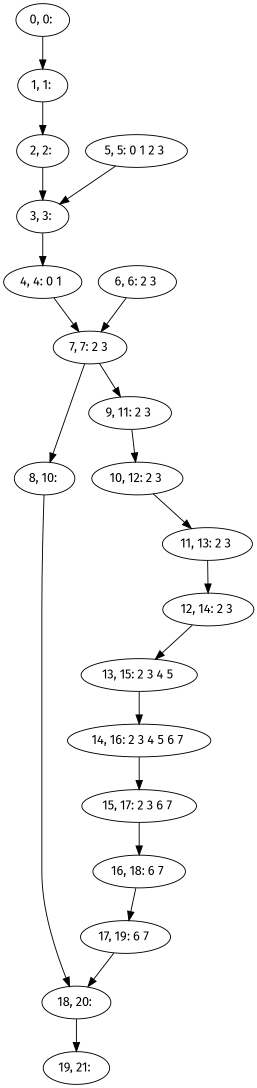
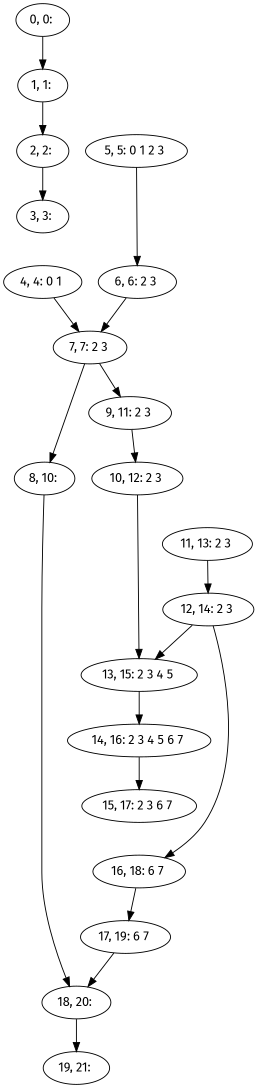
(92, 182) -> (137, 212)
(43, 245) -> none
(169, 508) -> (138, 572)
(139, 834) -> (228, 748)
